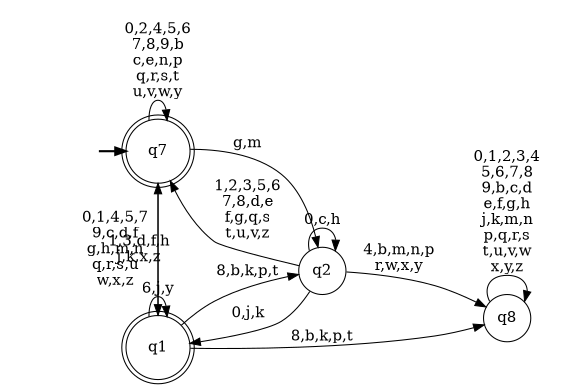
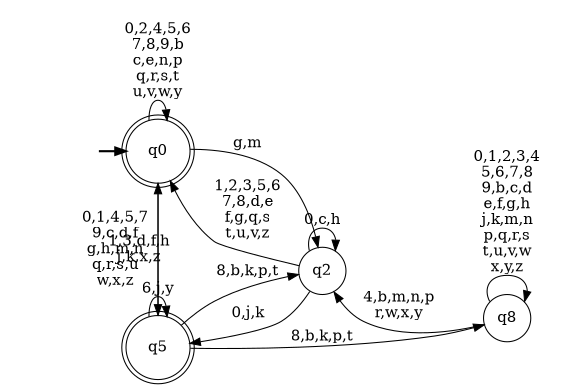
(158, 151) -> (158, 151)
(413, 280) -> (408, 332)
(158, 348) -> (158, 348)
